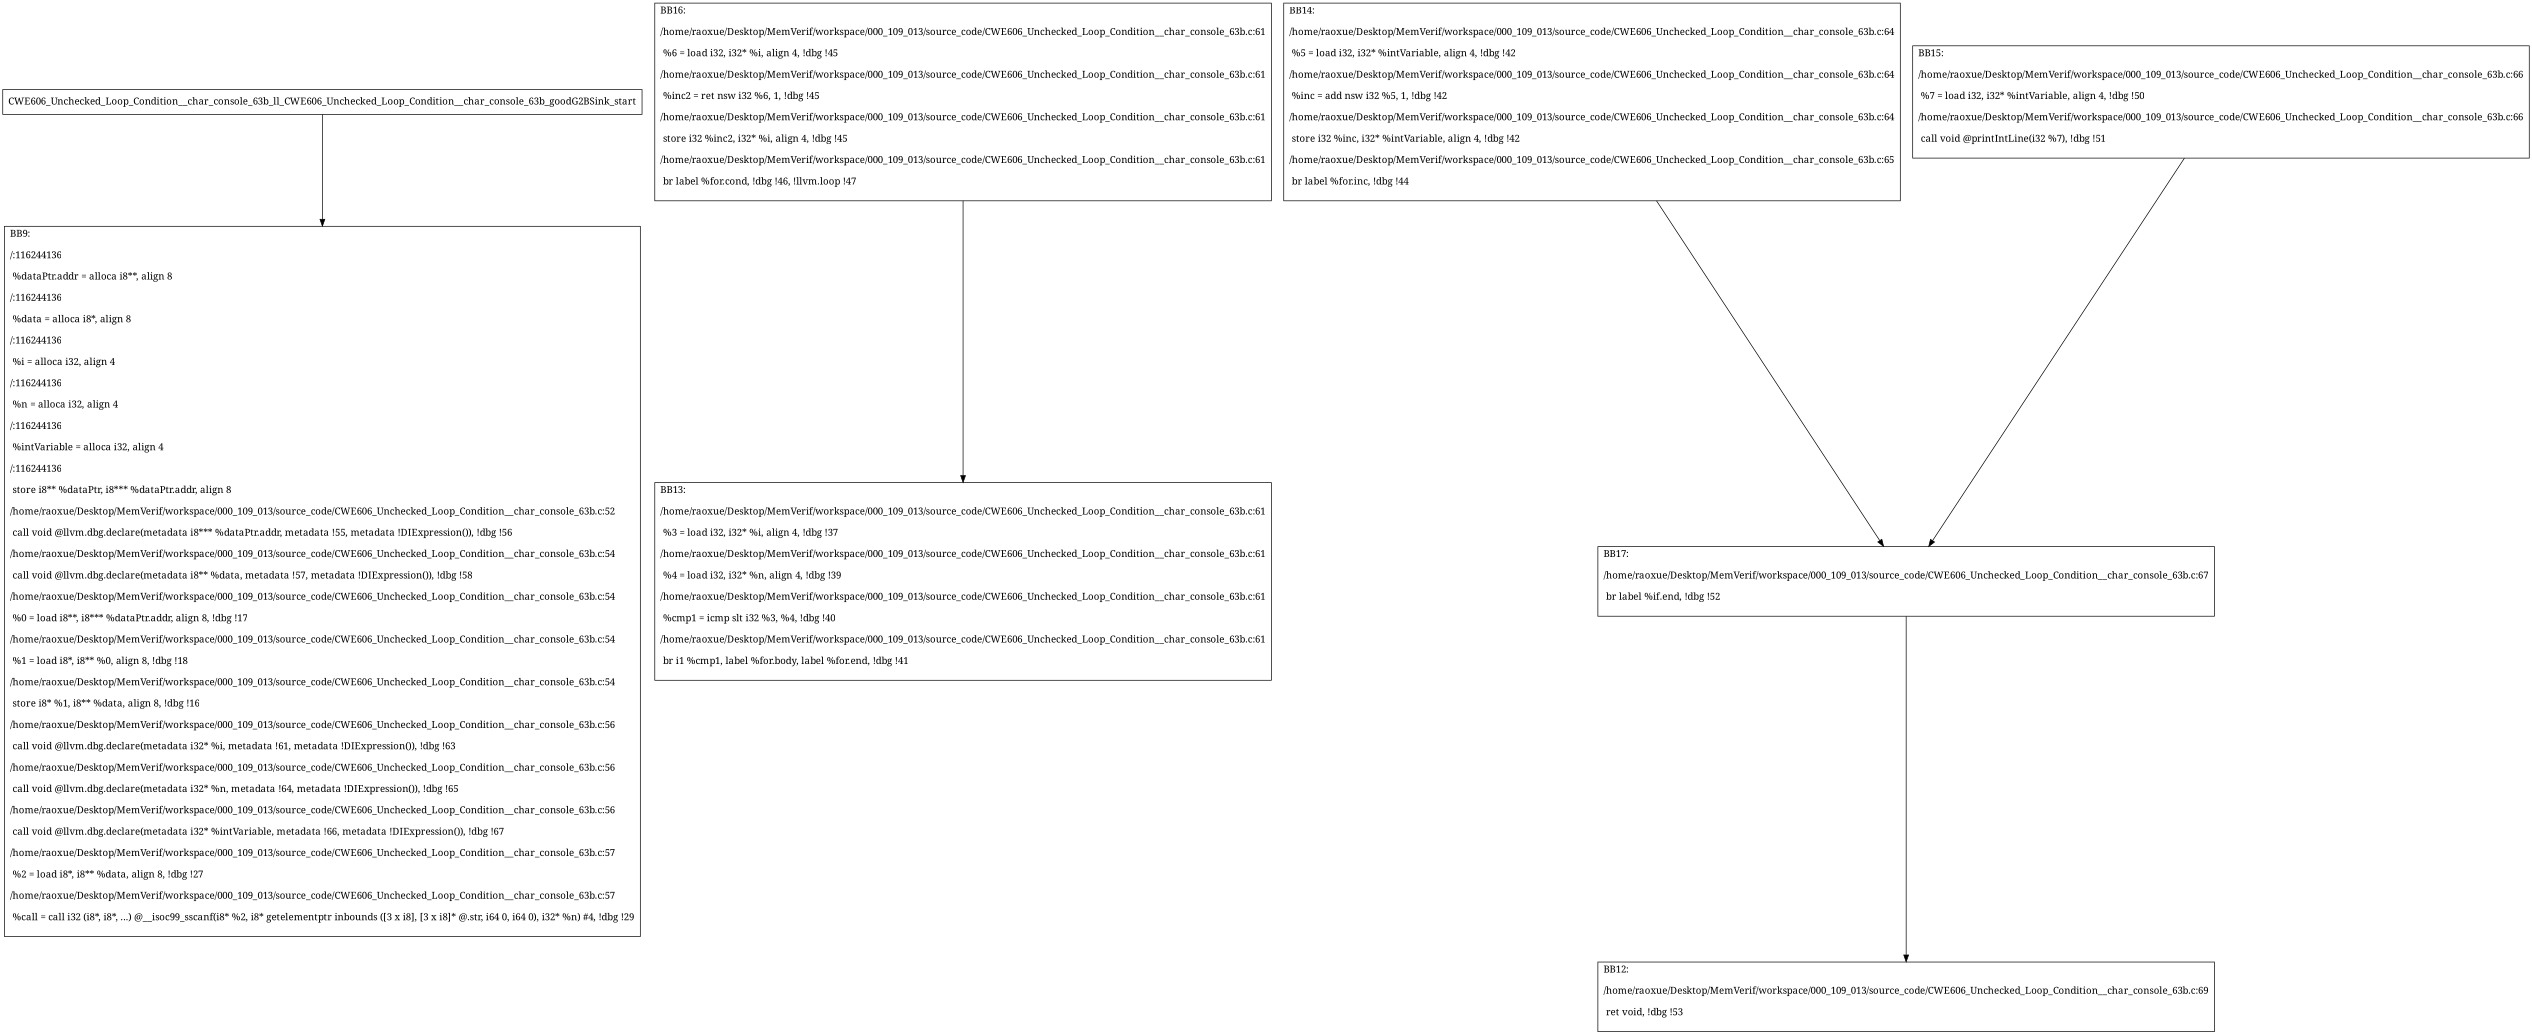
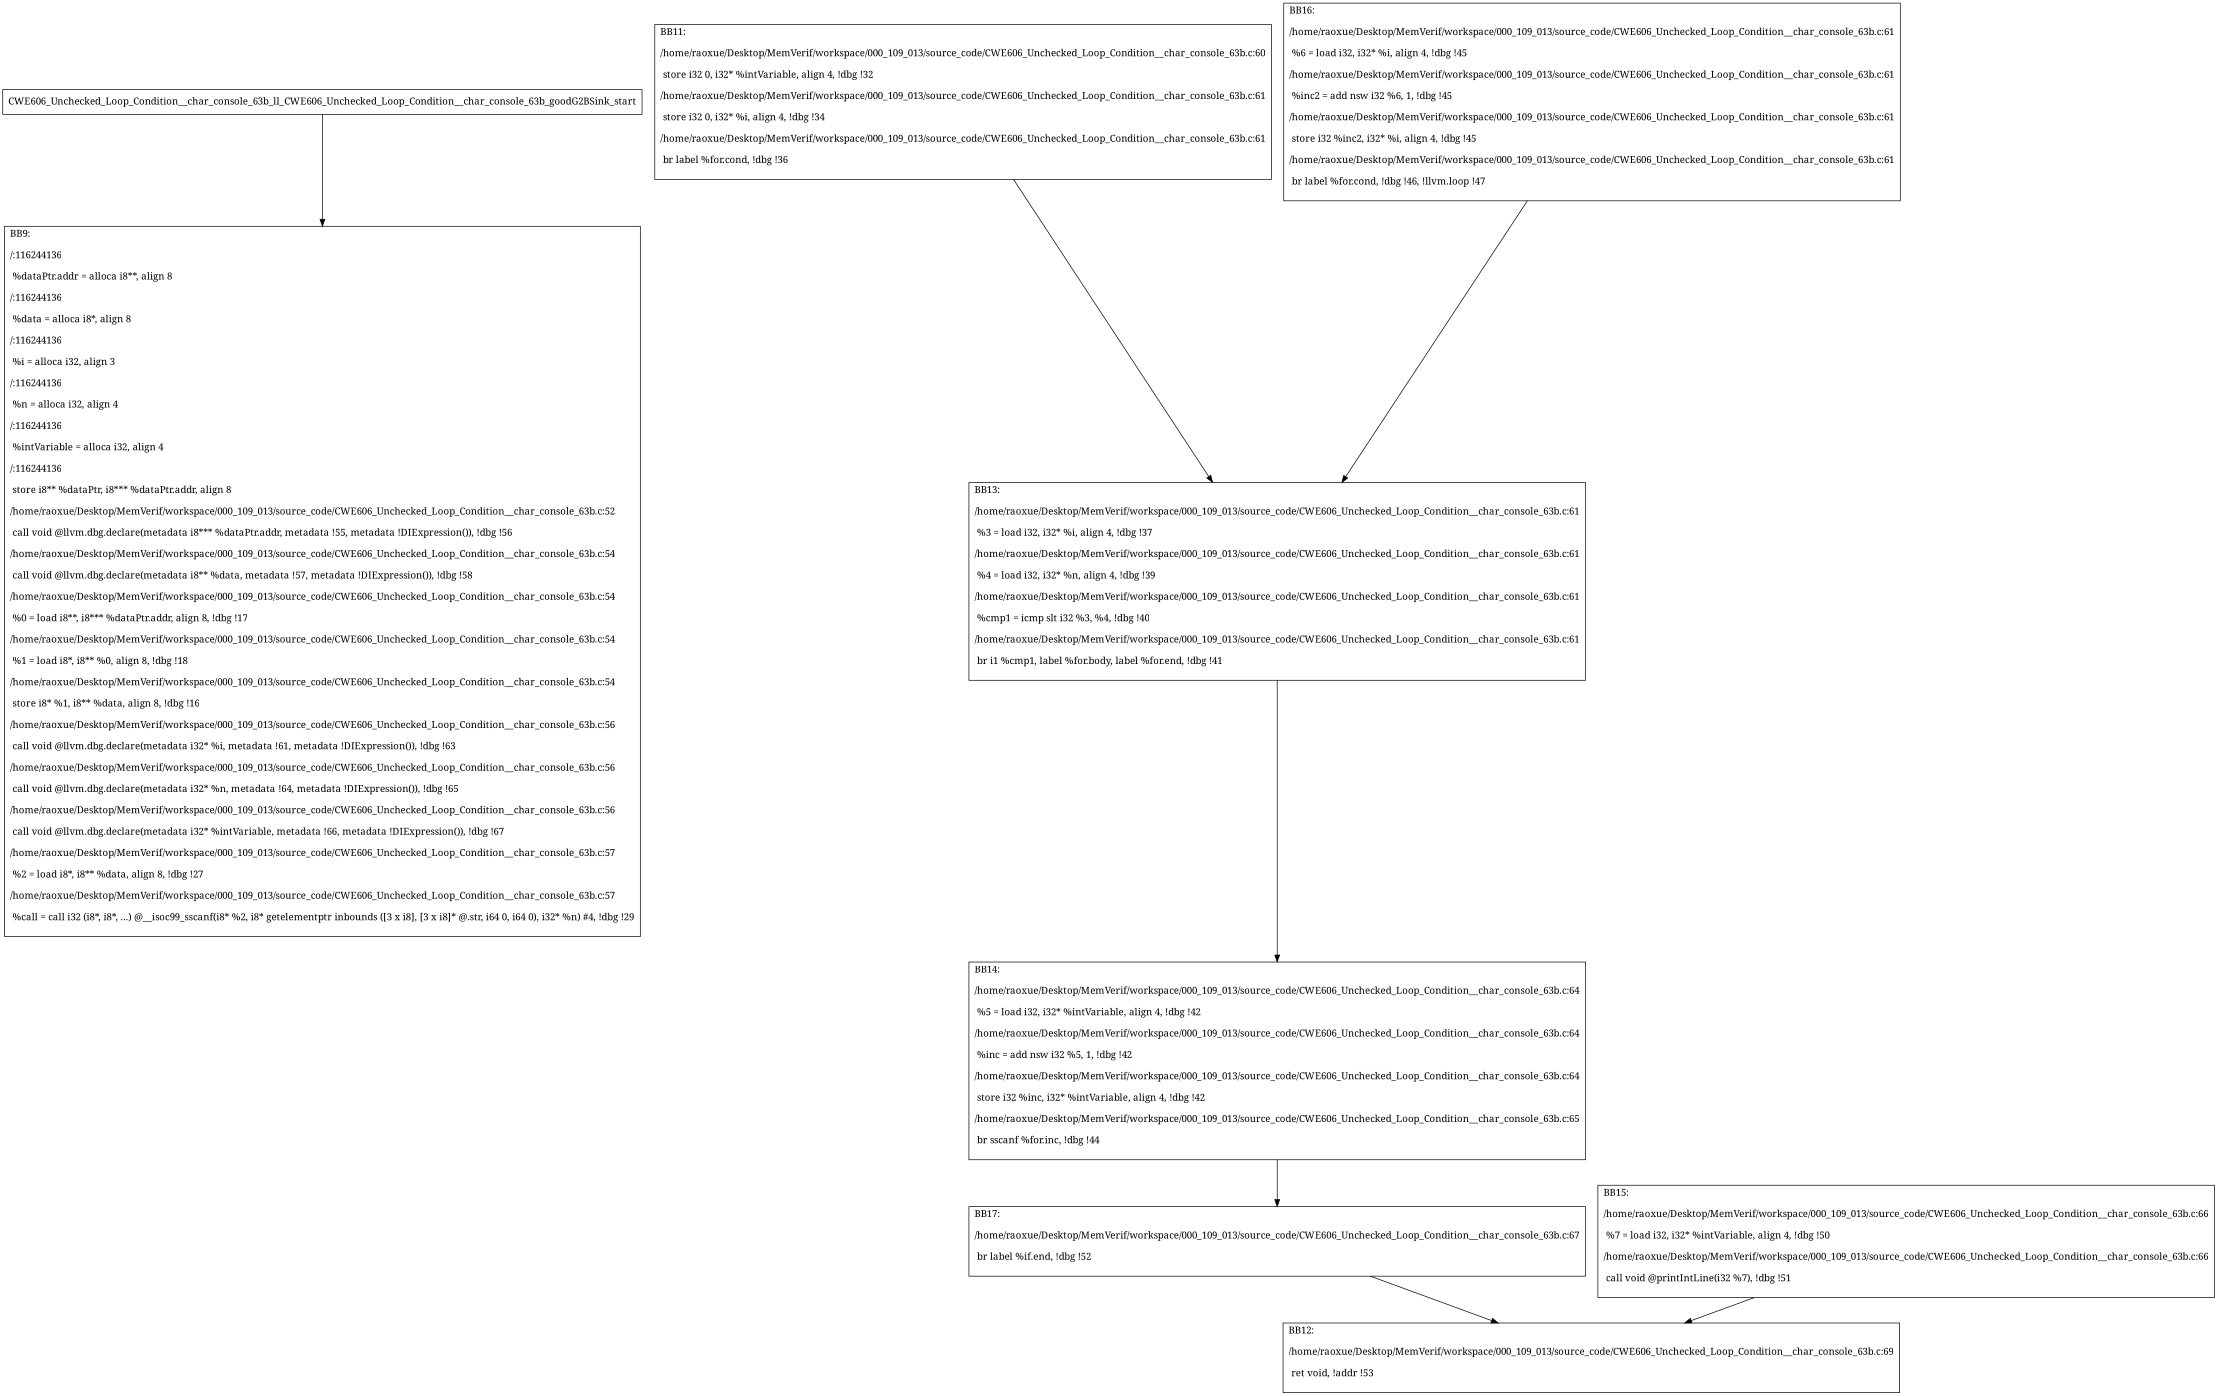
(740, 96) -> (1371, 96)
none -> (963, 102)
(1349, 182) -> (1037, 1140)
(2059, 349) -> (1723, 1309)
(63, 362) -> (63, 362)
none -> (1277, 818)
(1643, 1012) -> (1331, 1373)
